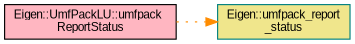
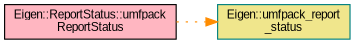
(90, 22) -> (90, 22)
